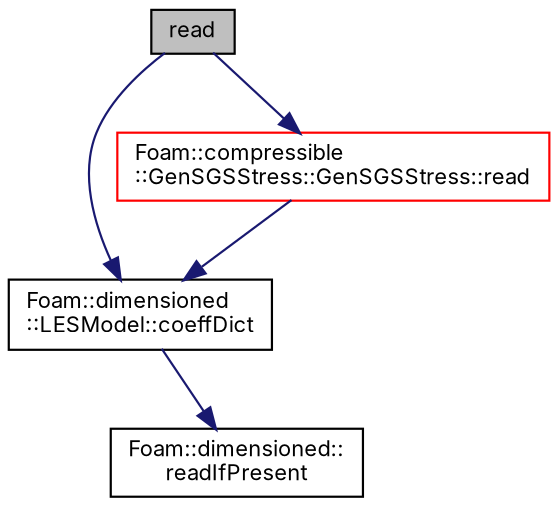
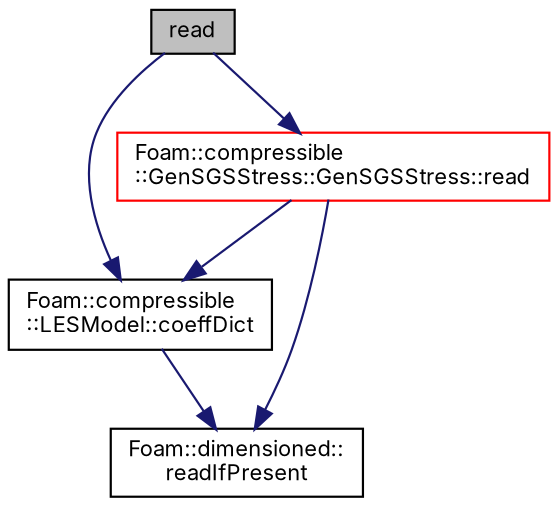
none -> (305, 307)
(140, 315) -> (140, 315)
